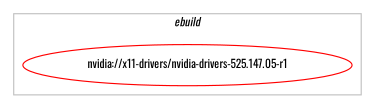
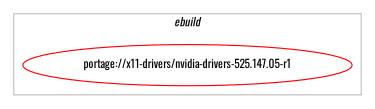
(187, 65) -> (187, 65)
